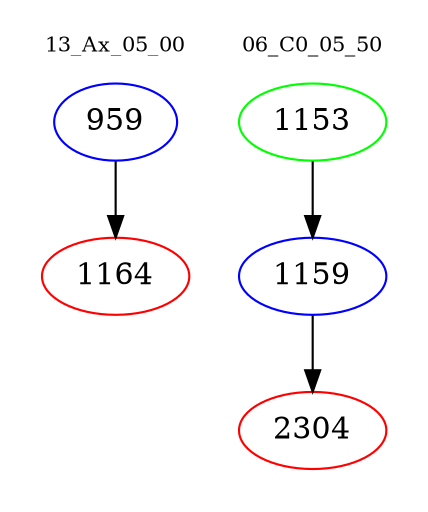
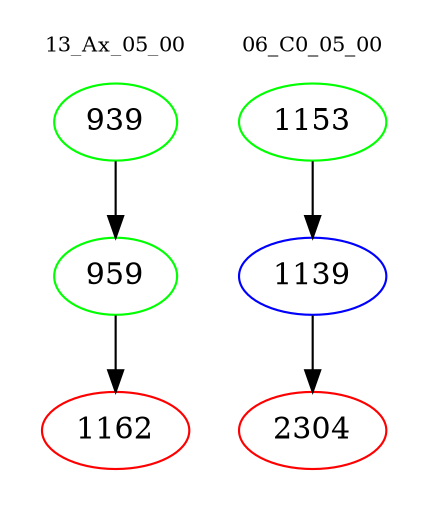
(313, 46) -> (313, 46)
none -> (116, 122)
(116, 122) -> (116, 276)
(116, 276) -> (116, 430)
(313, 276) -> (313, 276)
